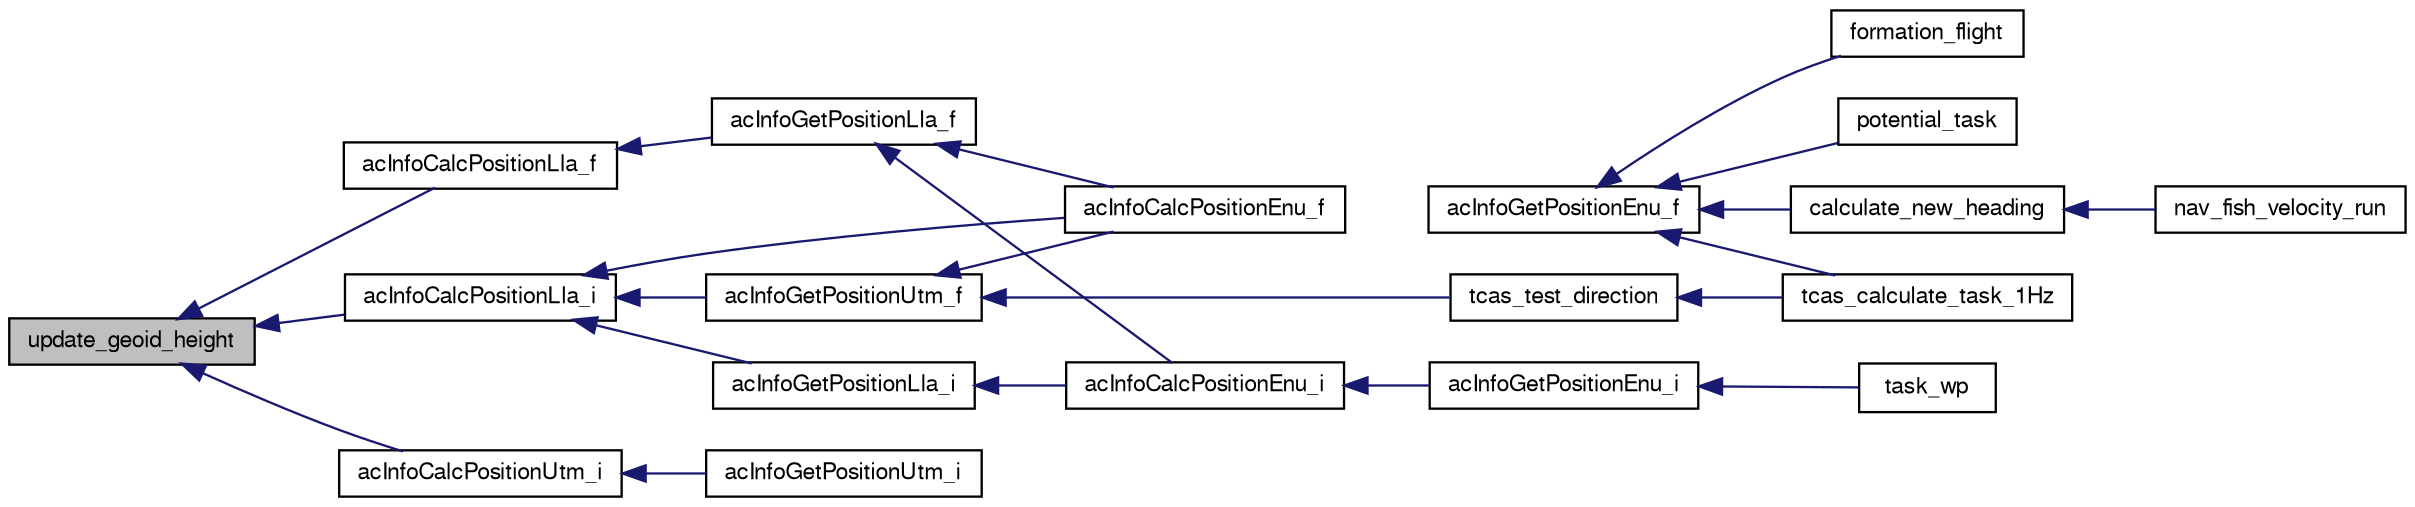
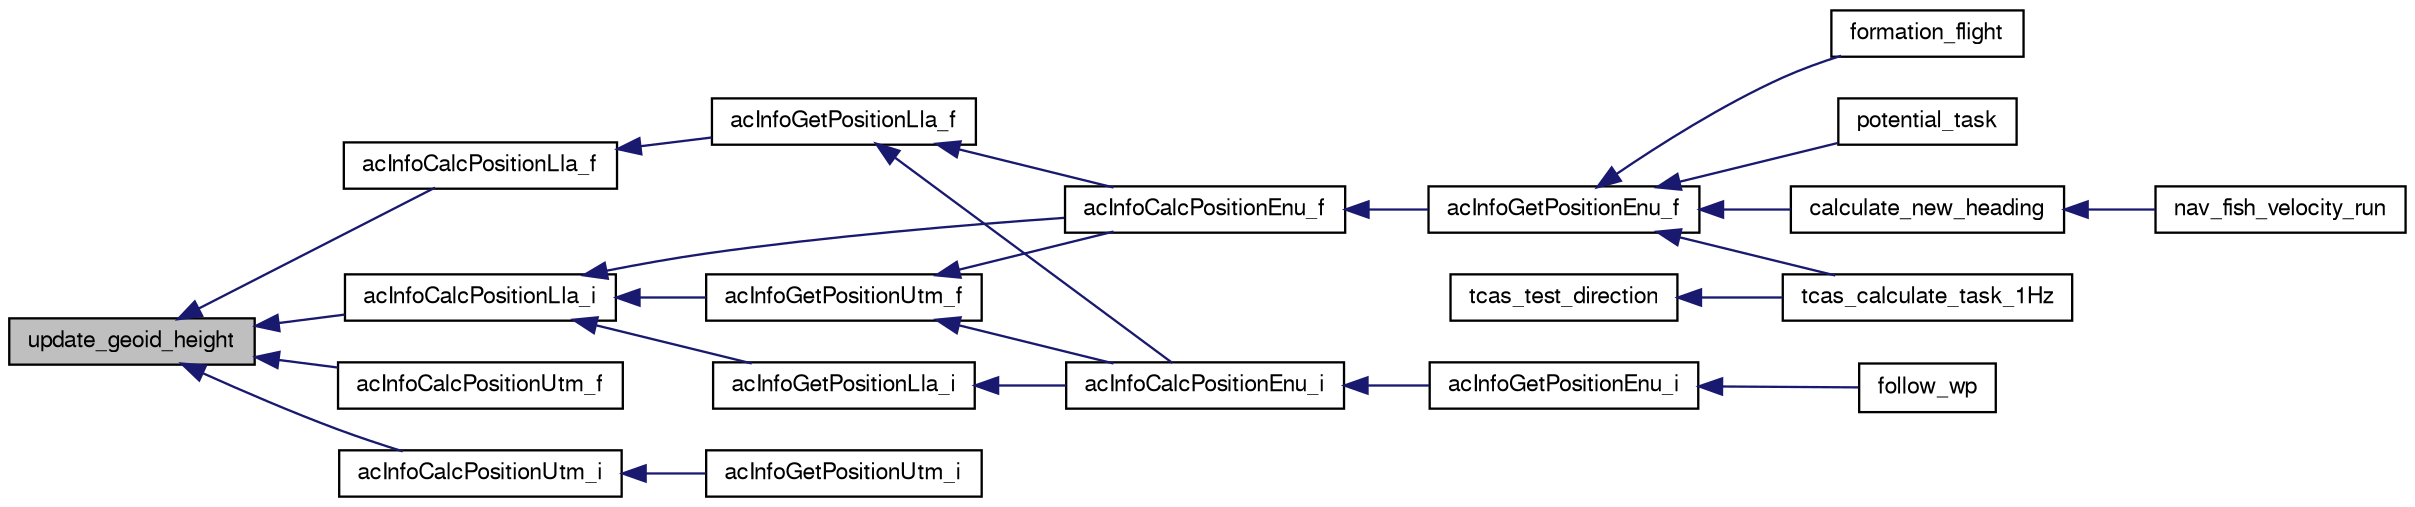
none -> (1398, 210)
(1228, 298) -> (1036, 344)
none -> (480, 385)
(1927, 388) -> (1927, 388)
